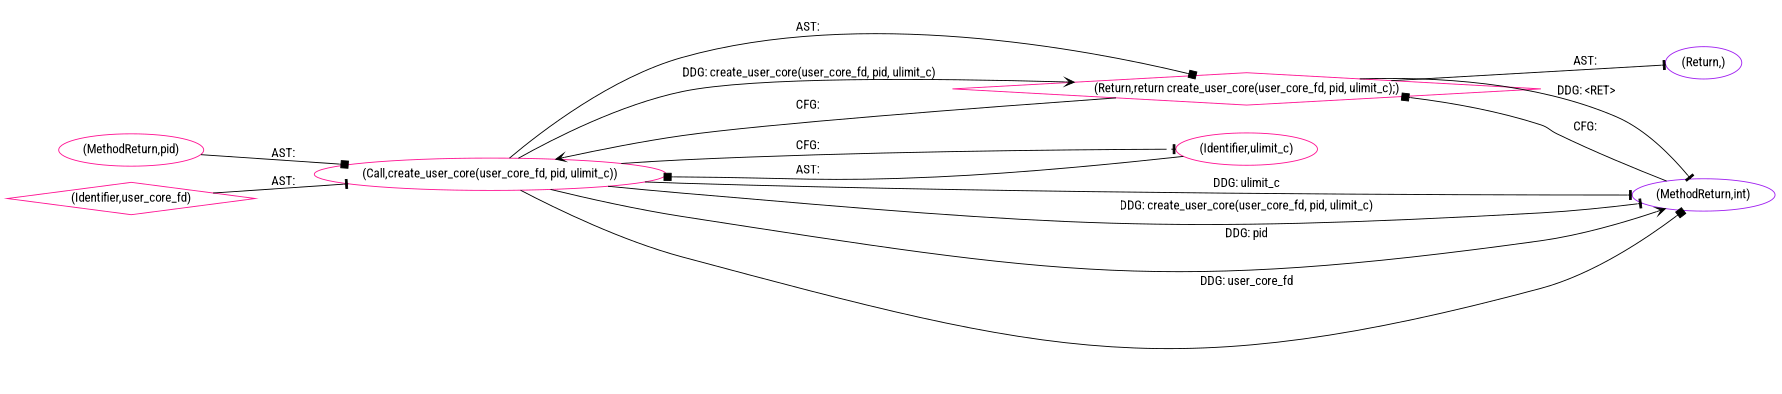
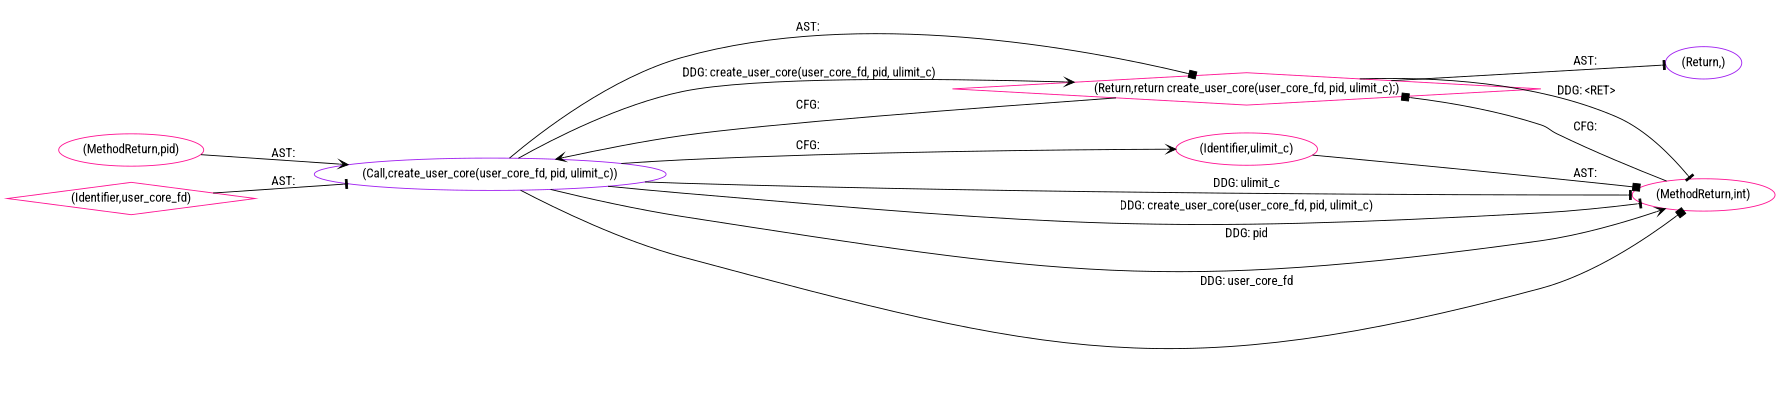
(894, 153) -> (894, 153)
(270, 159) -> (270, 159)
(490, 174) -> (490, 174)
(929, 177) -> (1472, 170)
(1704, 195) -> (1704, 195)
